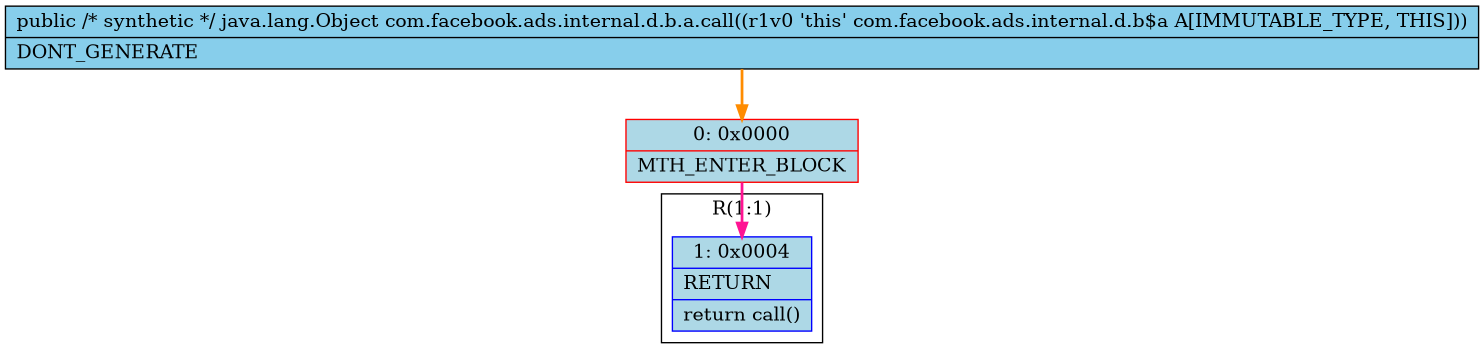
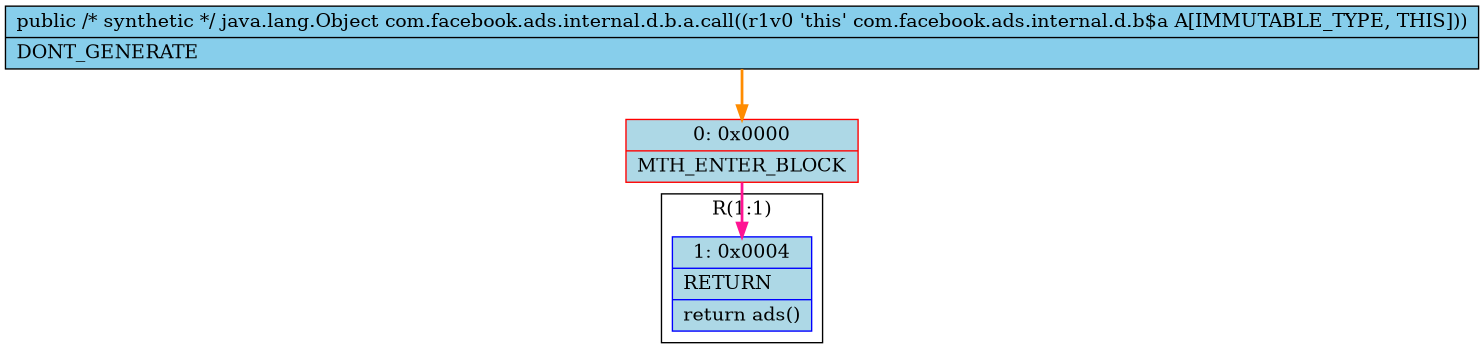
(742, 315) -> (742, 315)
